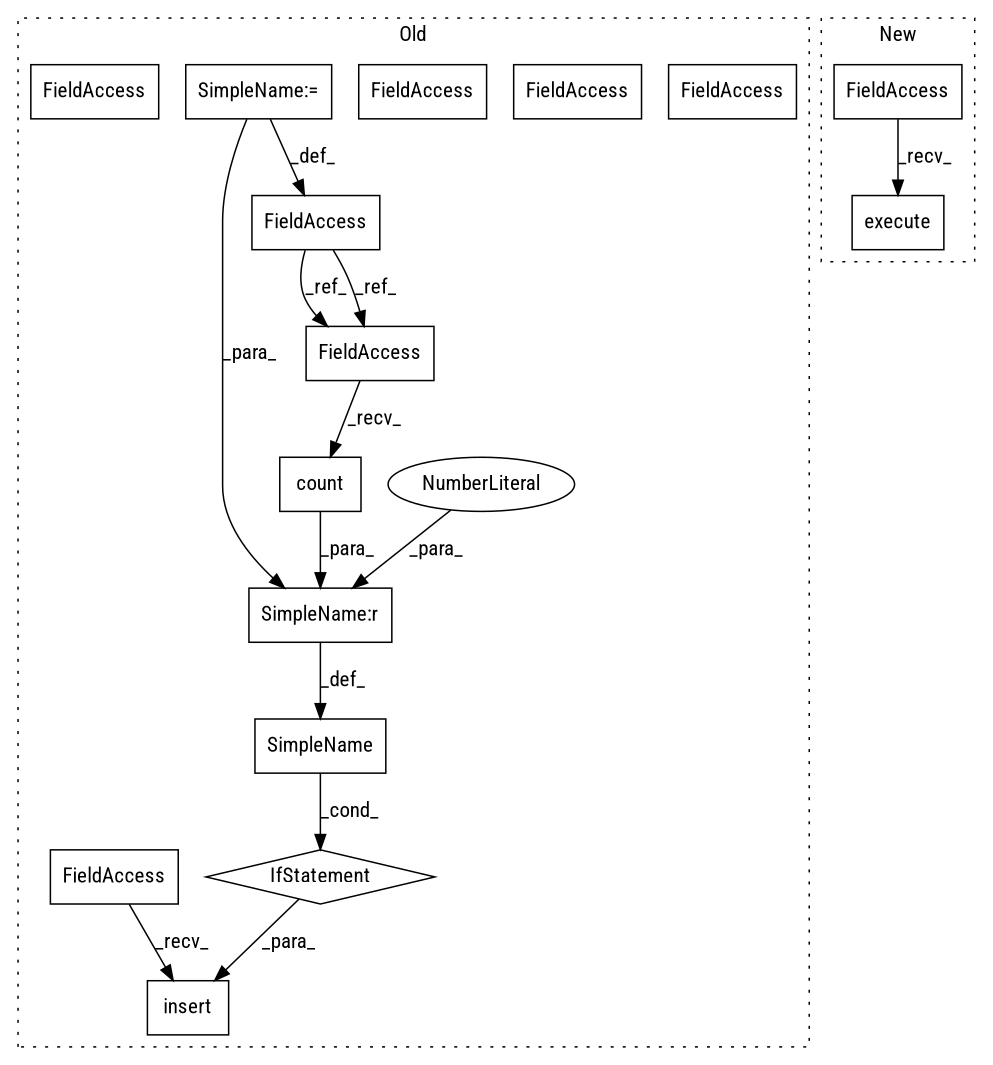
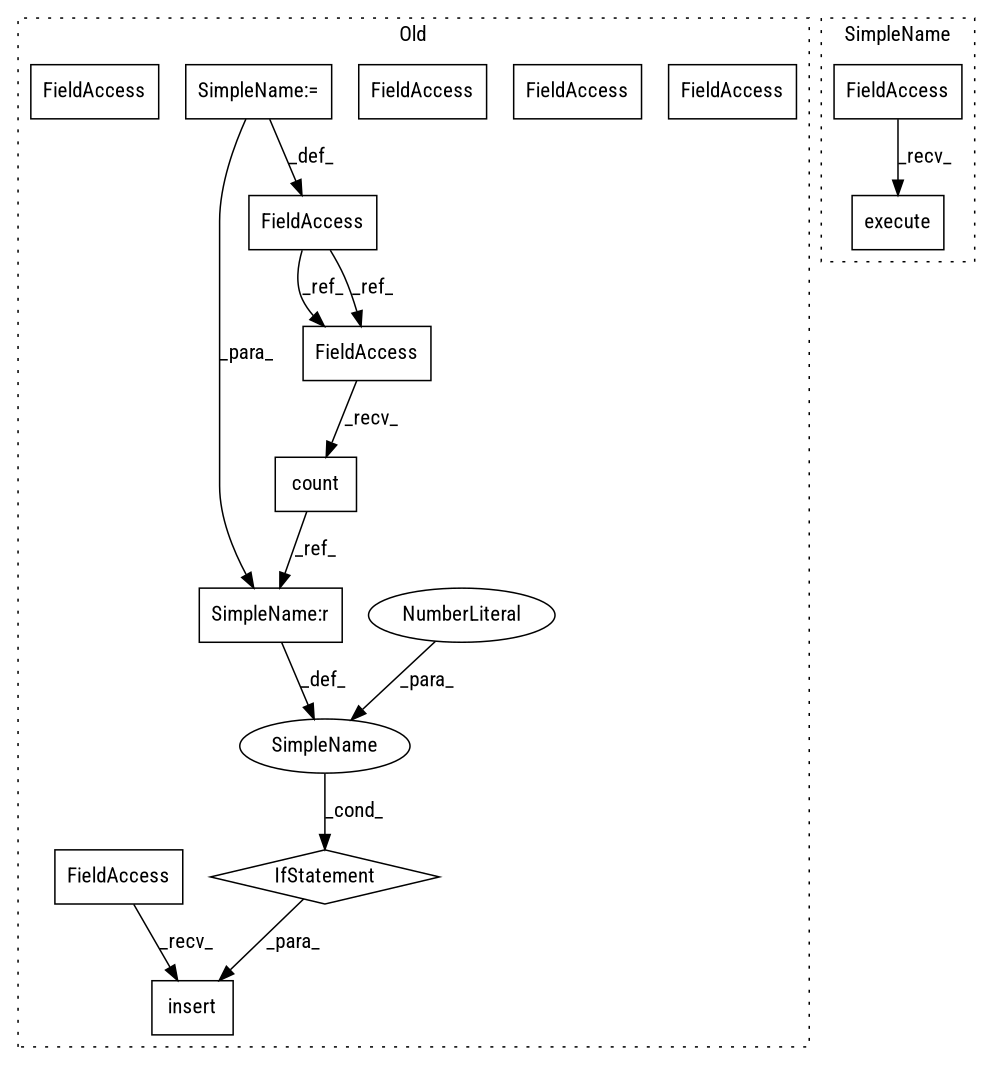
(898, 35) -> (898, 35)
(408, 544) -> (399, 675)
(348, 550) -> (316, 550)
(320, 746) -> (325, 746)
